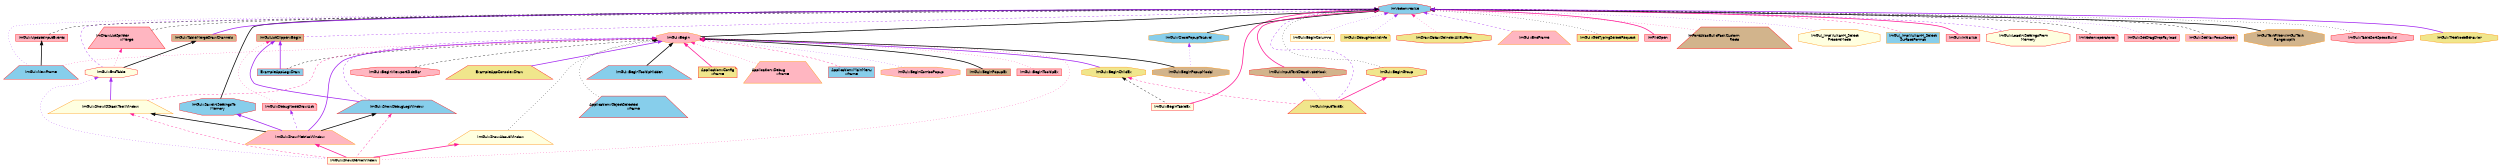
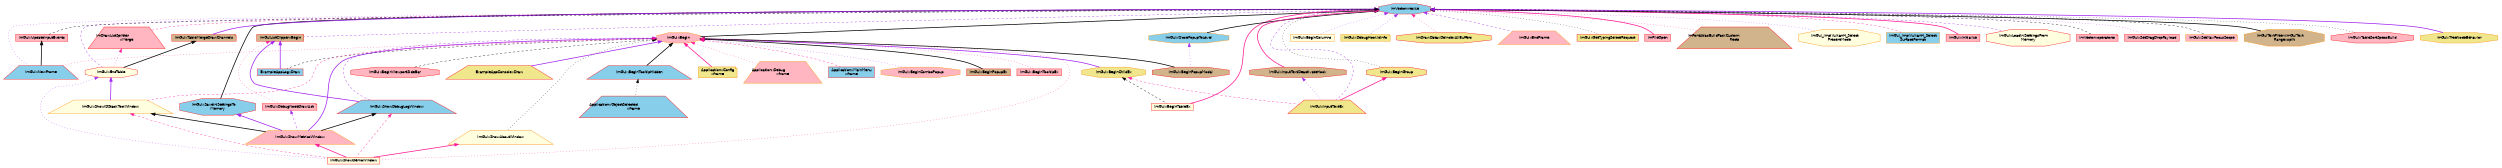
(763, 12) -> (763, 12)
(583, 62) -> (636, 89)
(718, 72) -> (718, 72)
(1191, 72) -> (1191, 72)
